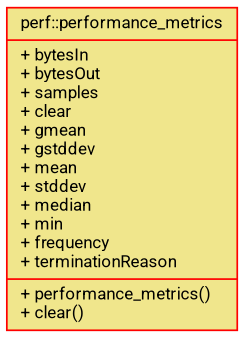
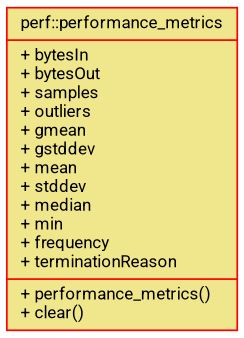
(47, 112) -> (56, 112)
